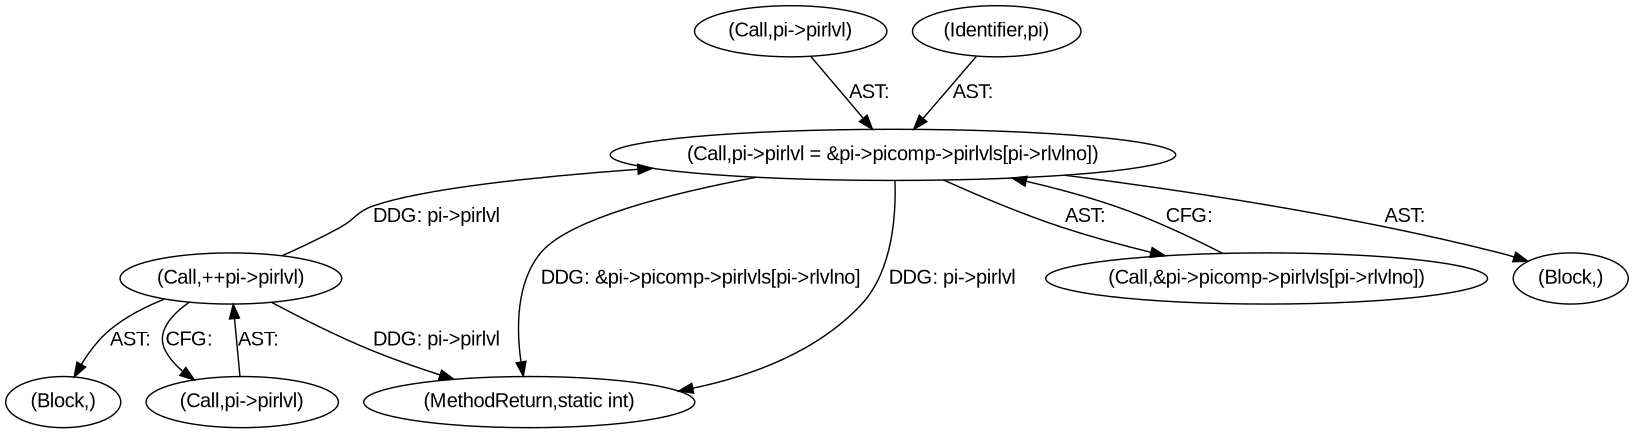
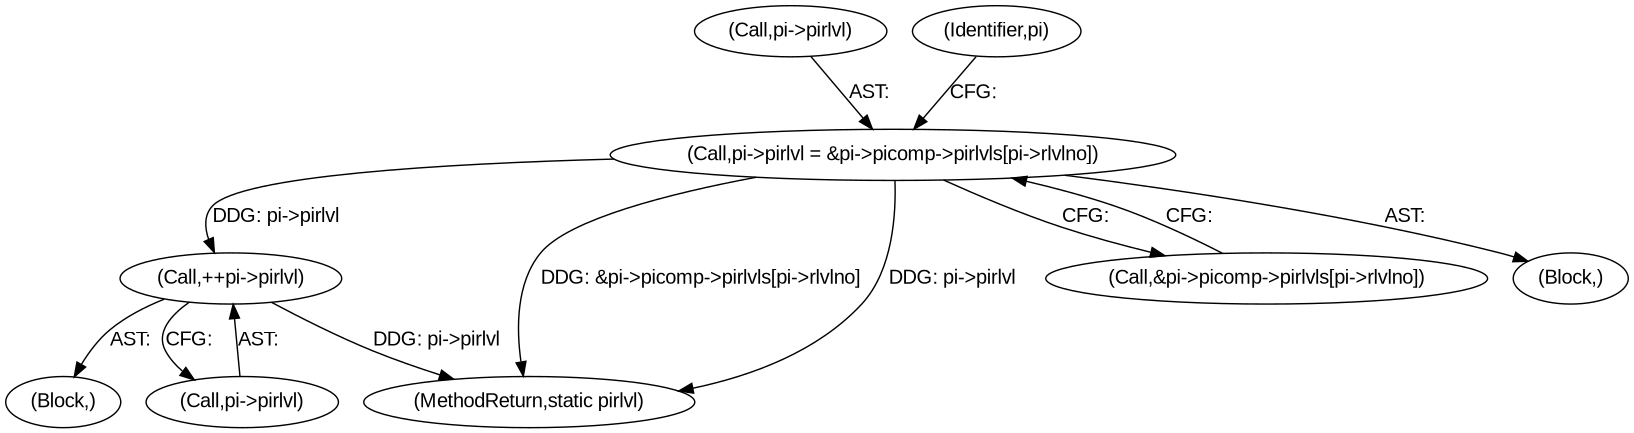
(976, 93) -> (976, 93)
(453, 189) -> (393, 170)
(1088, 217) -> (1088, 217)
(529, 402) -> (529, 402)
